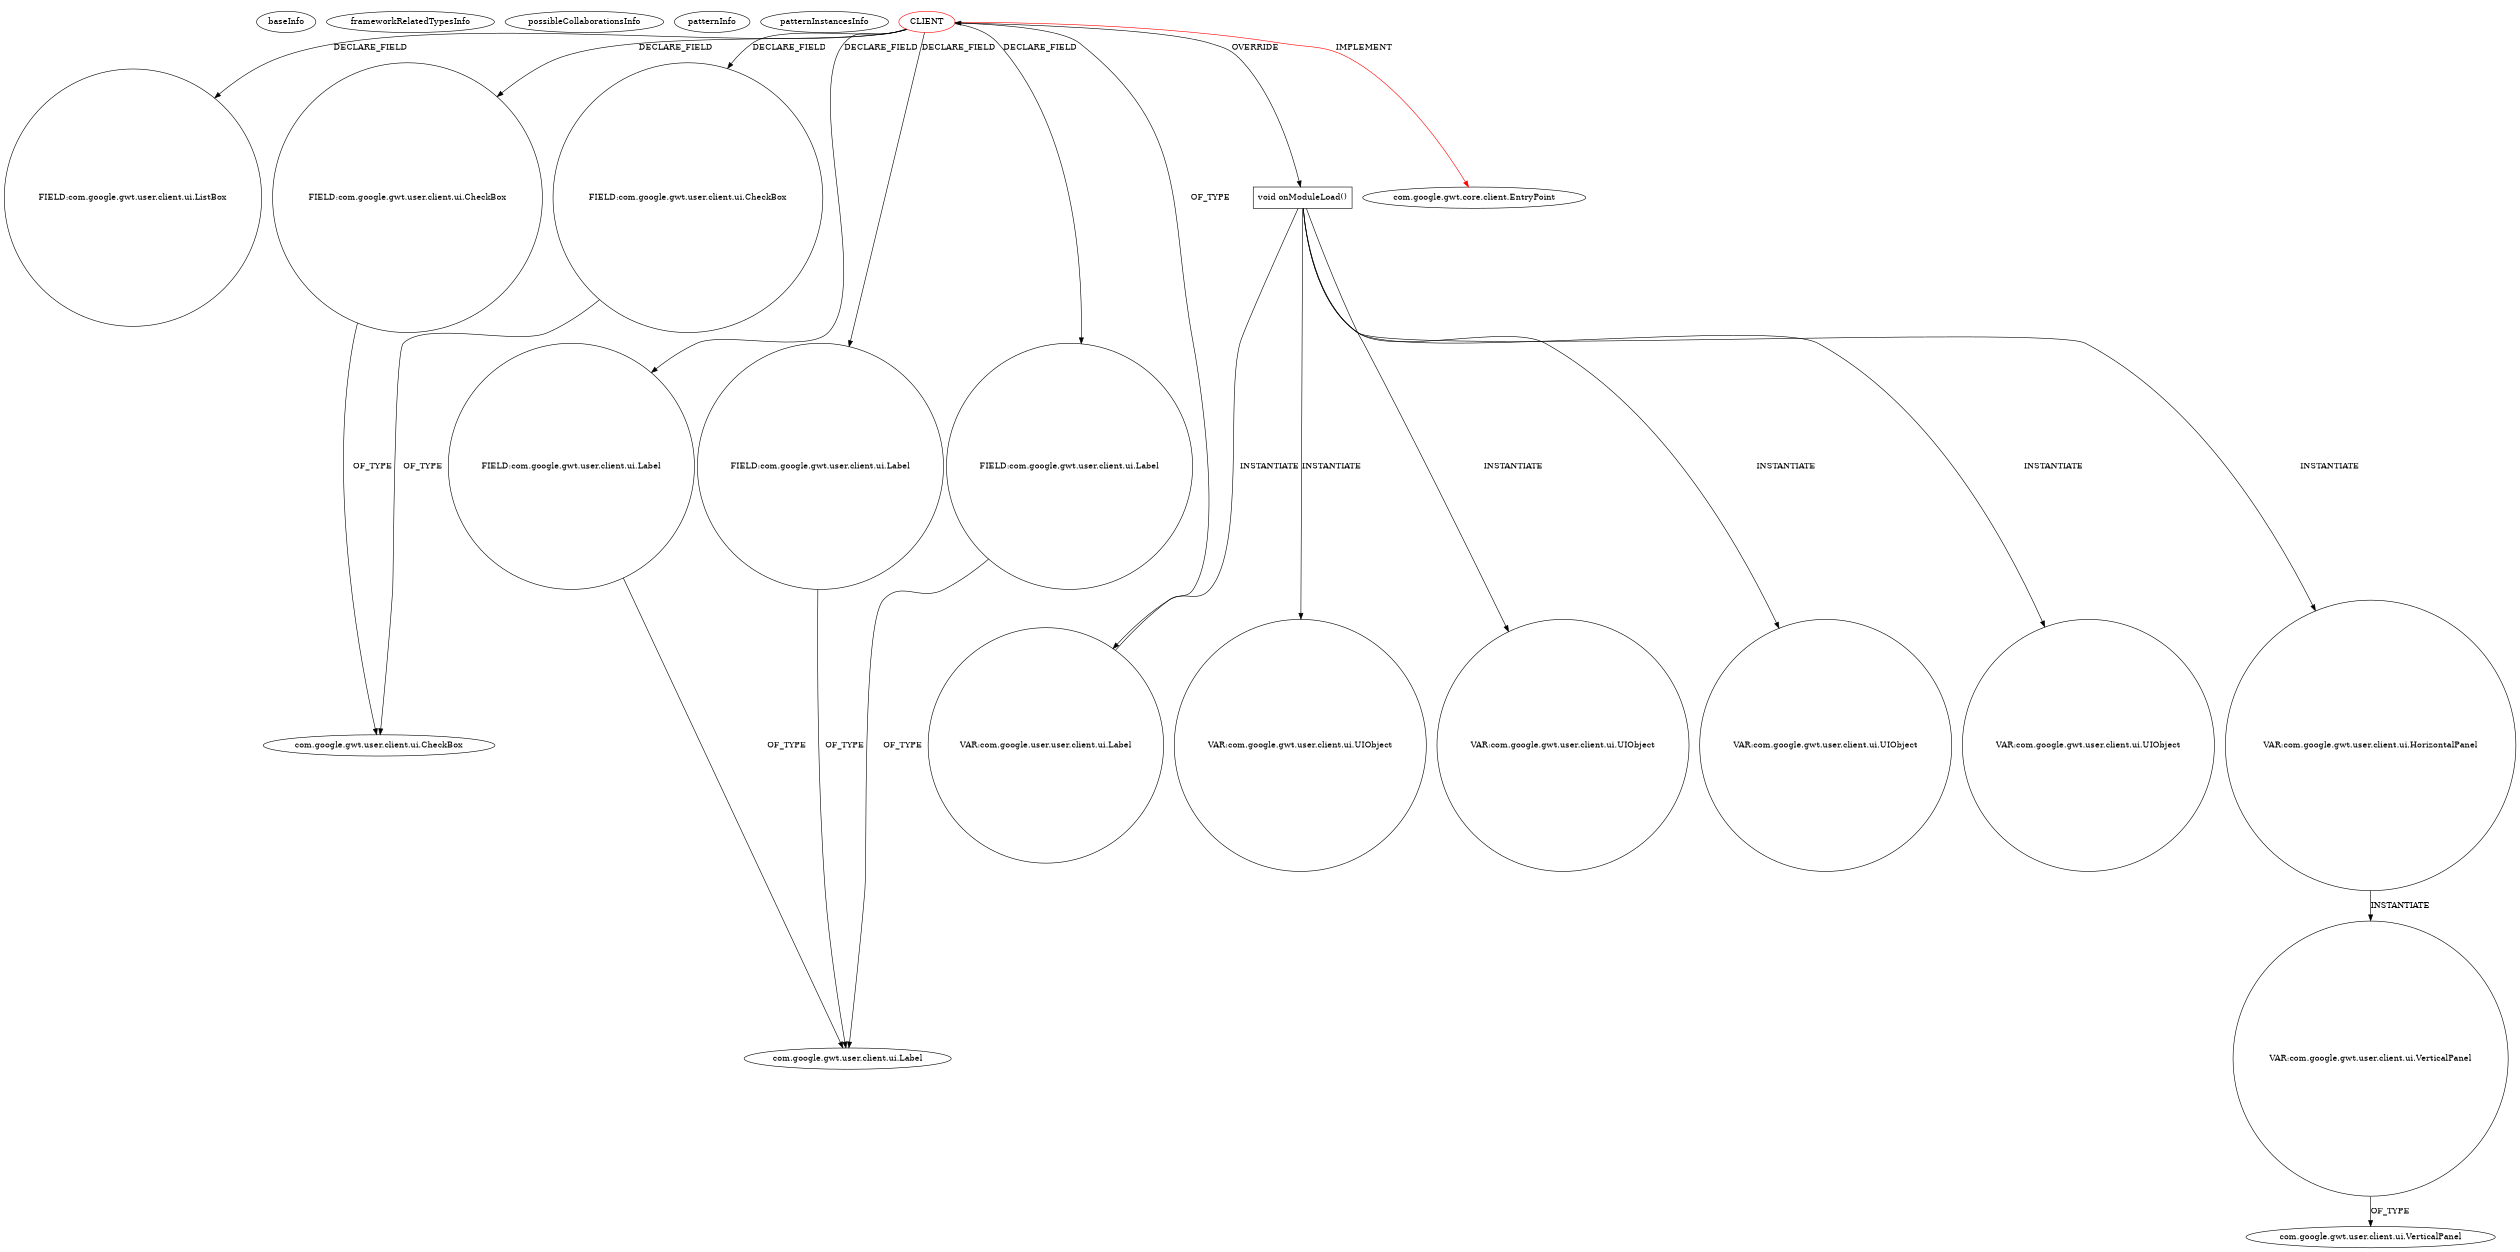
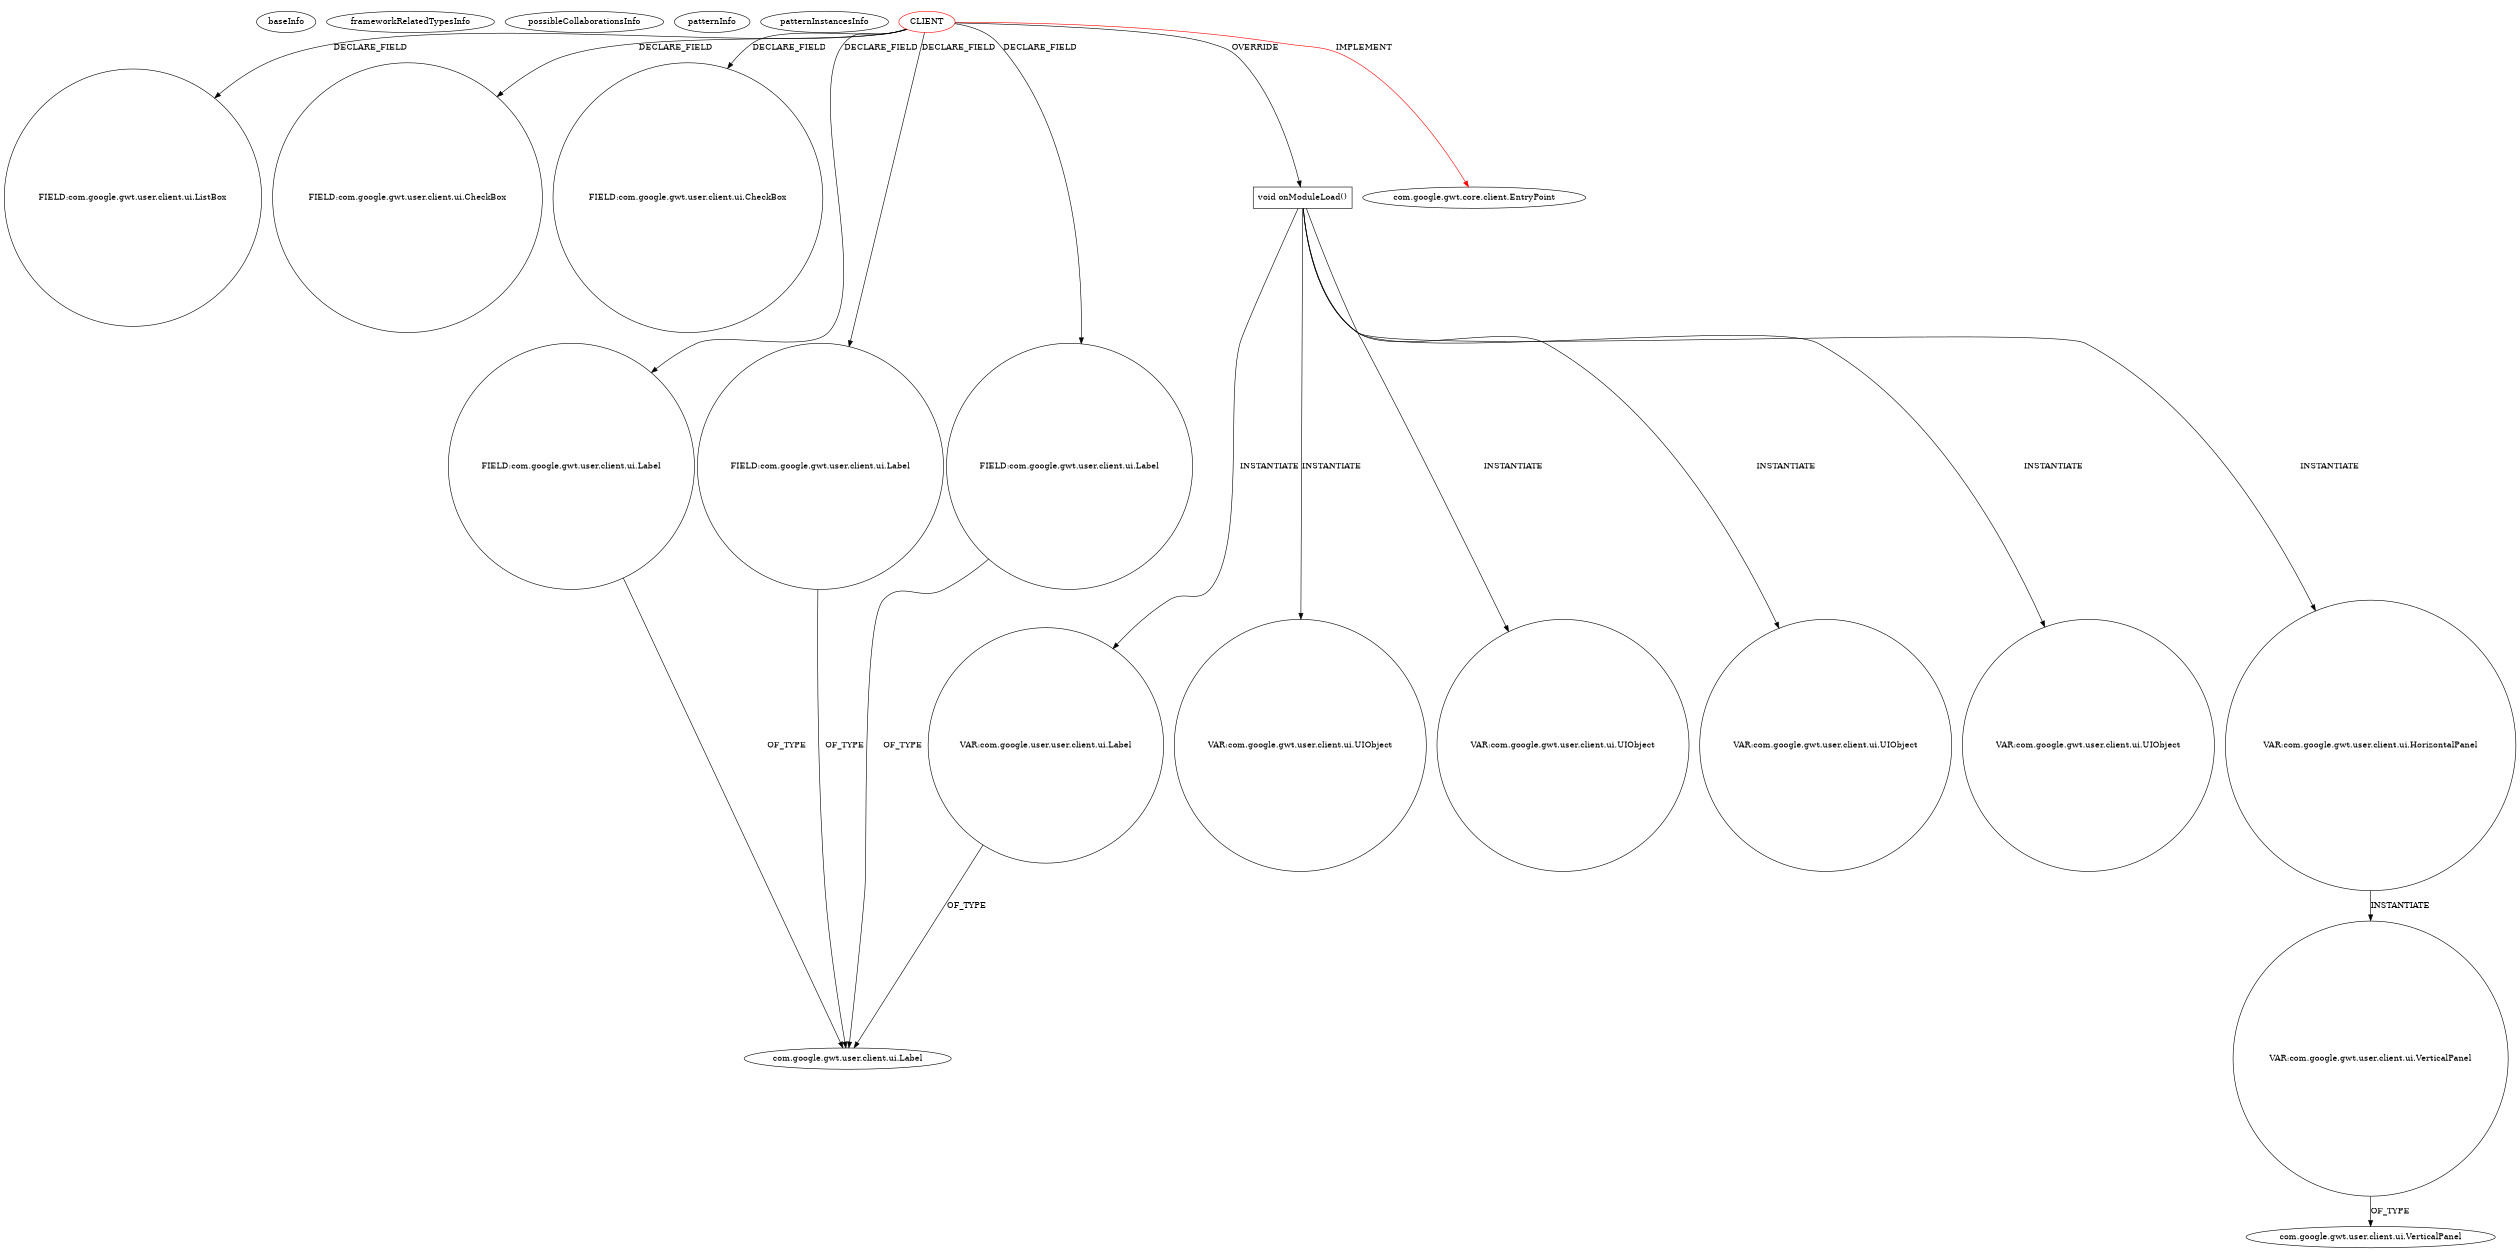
(1185, 292) -> (920, 944)
(379, 745) -> none
